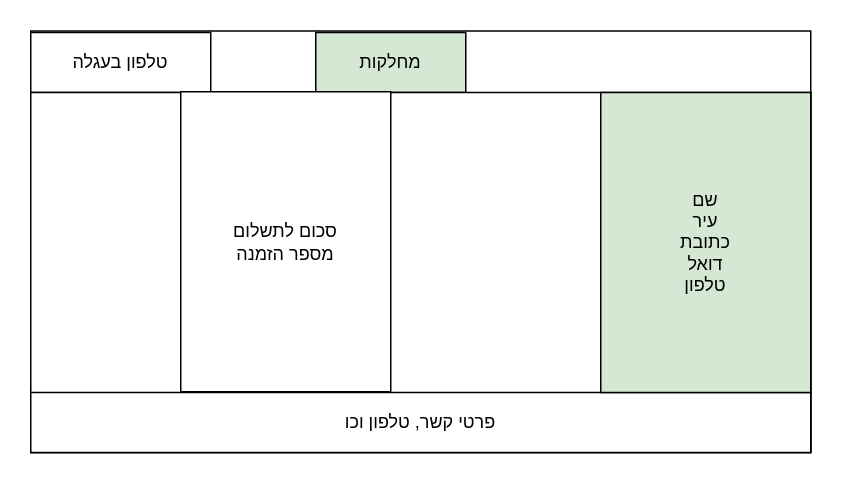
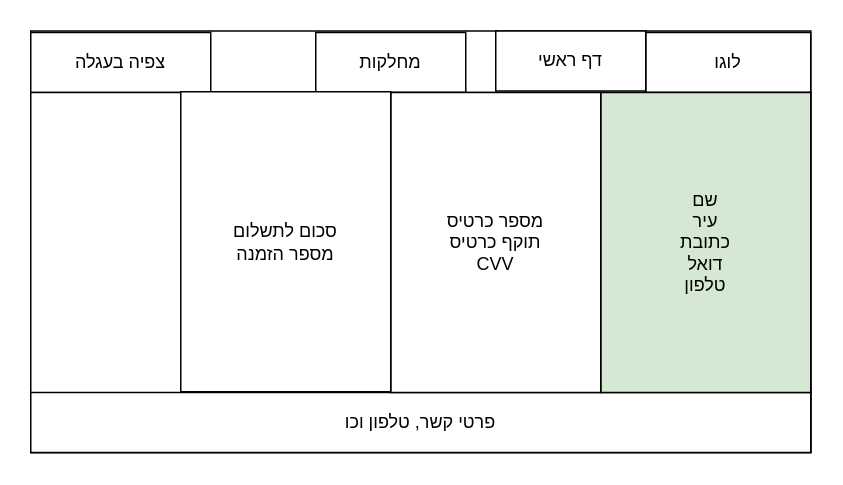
none -> (571, 61)
(121, 62) -> (121, 62)
(391, 62) -> (391, 62)
none -> (728, 62)
none -> (496, 242)
